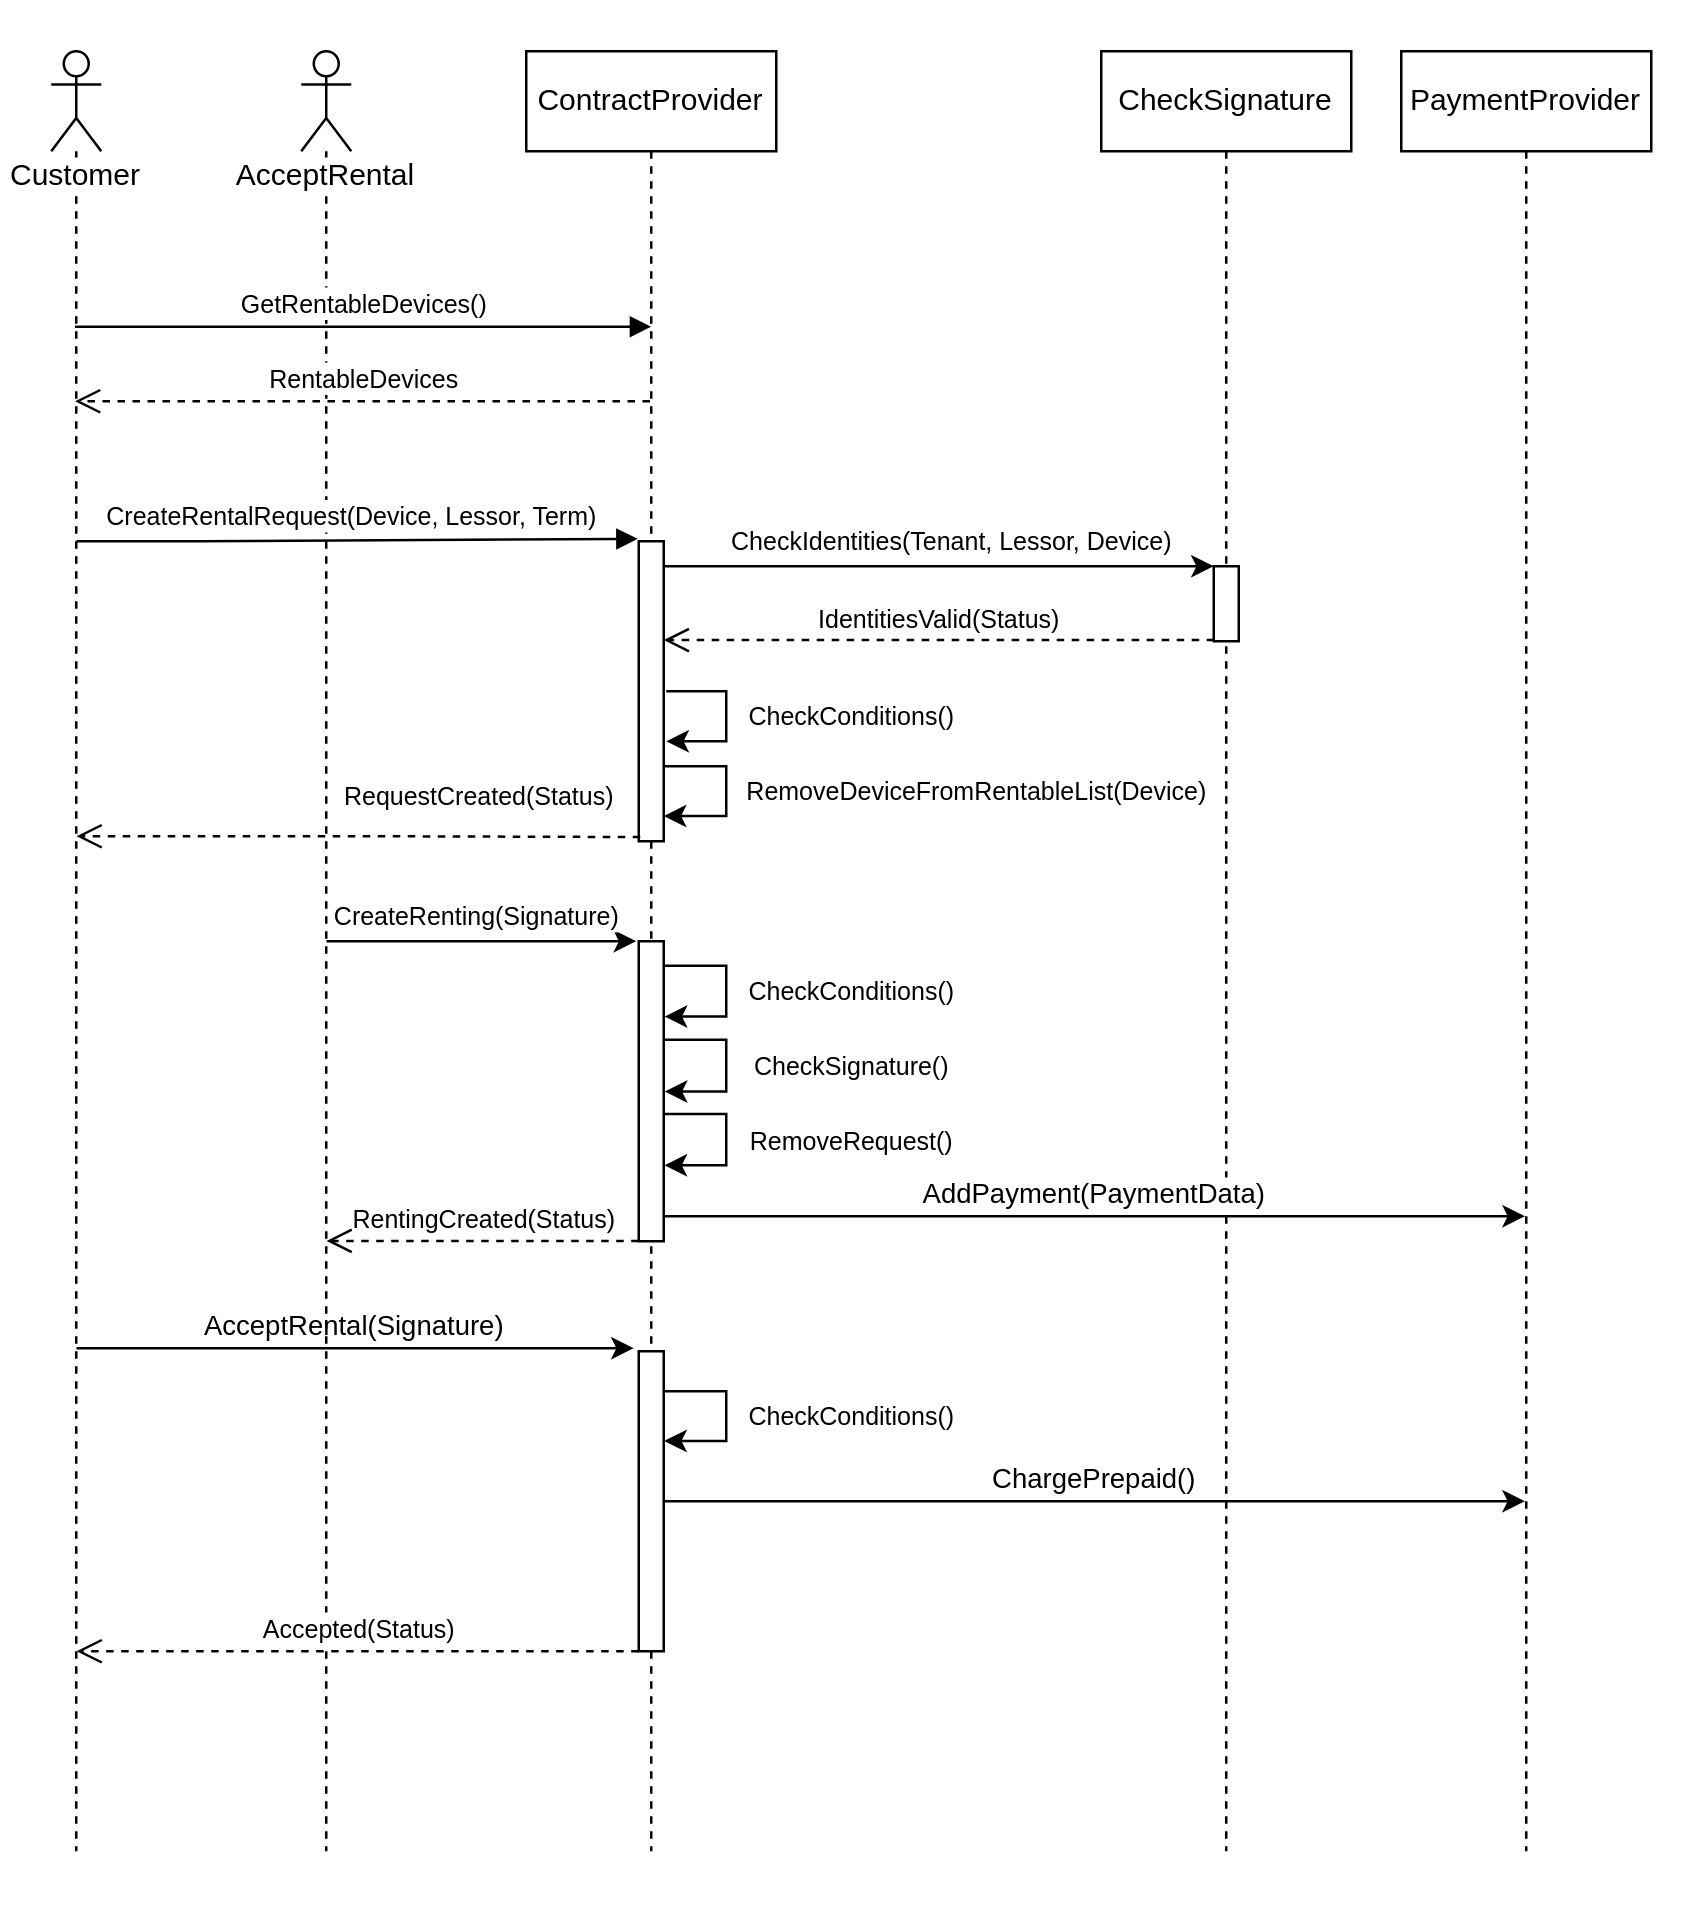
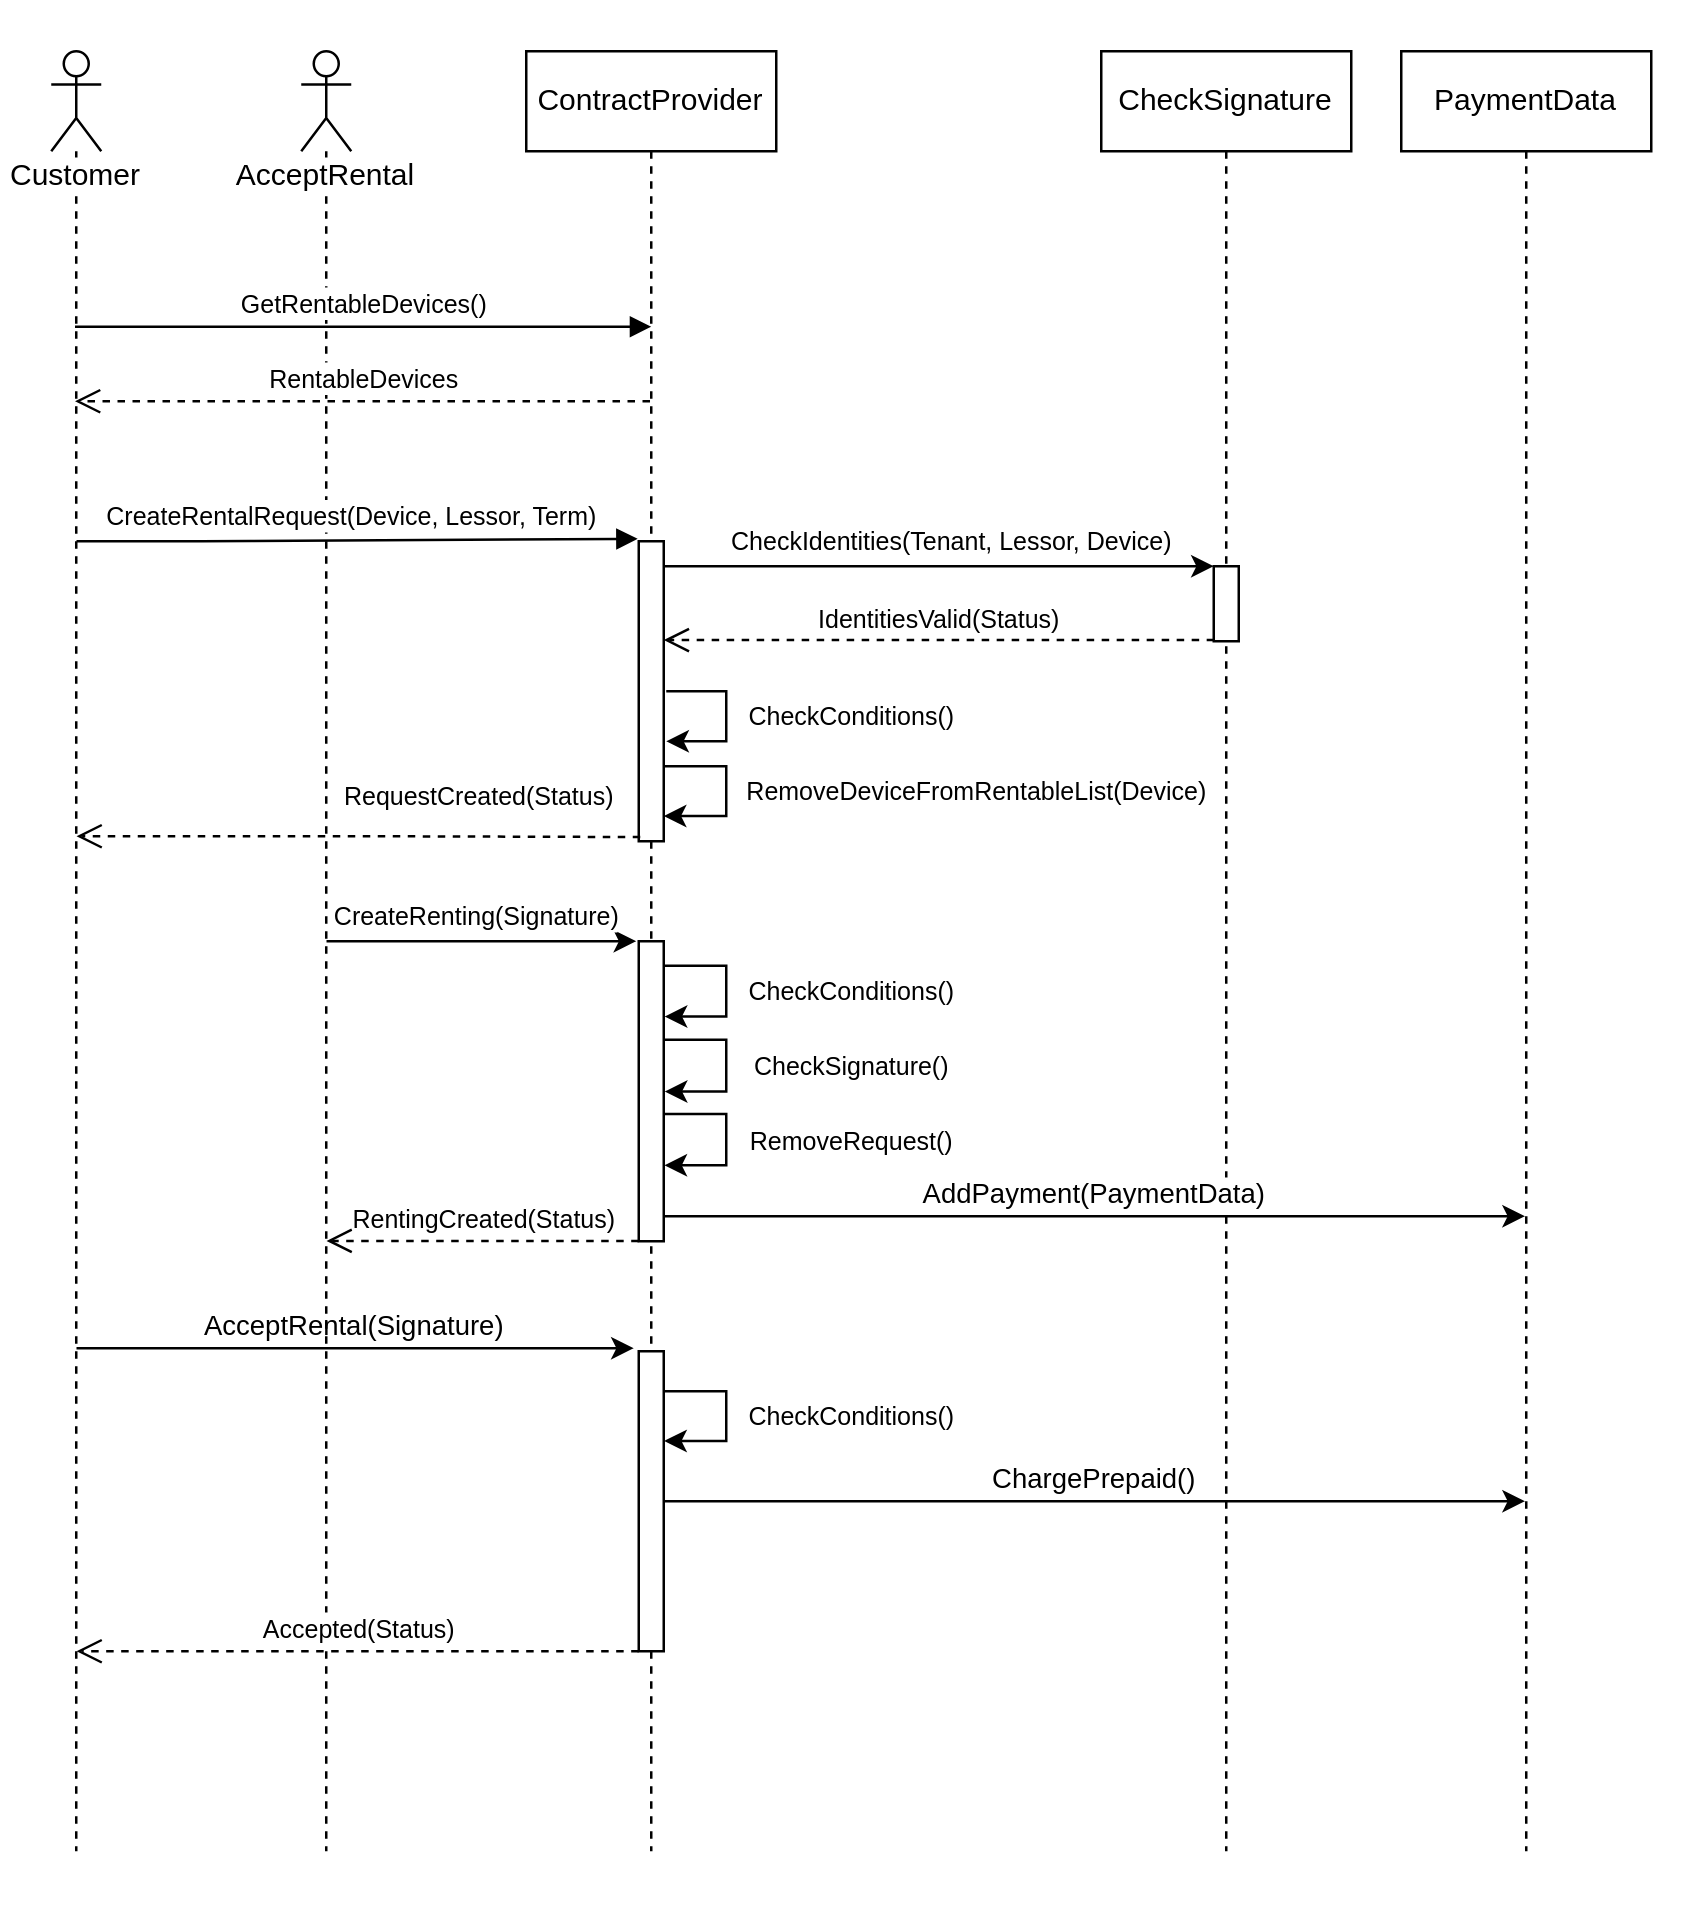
(1526, 101) -> (1526, 101)
